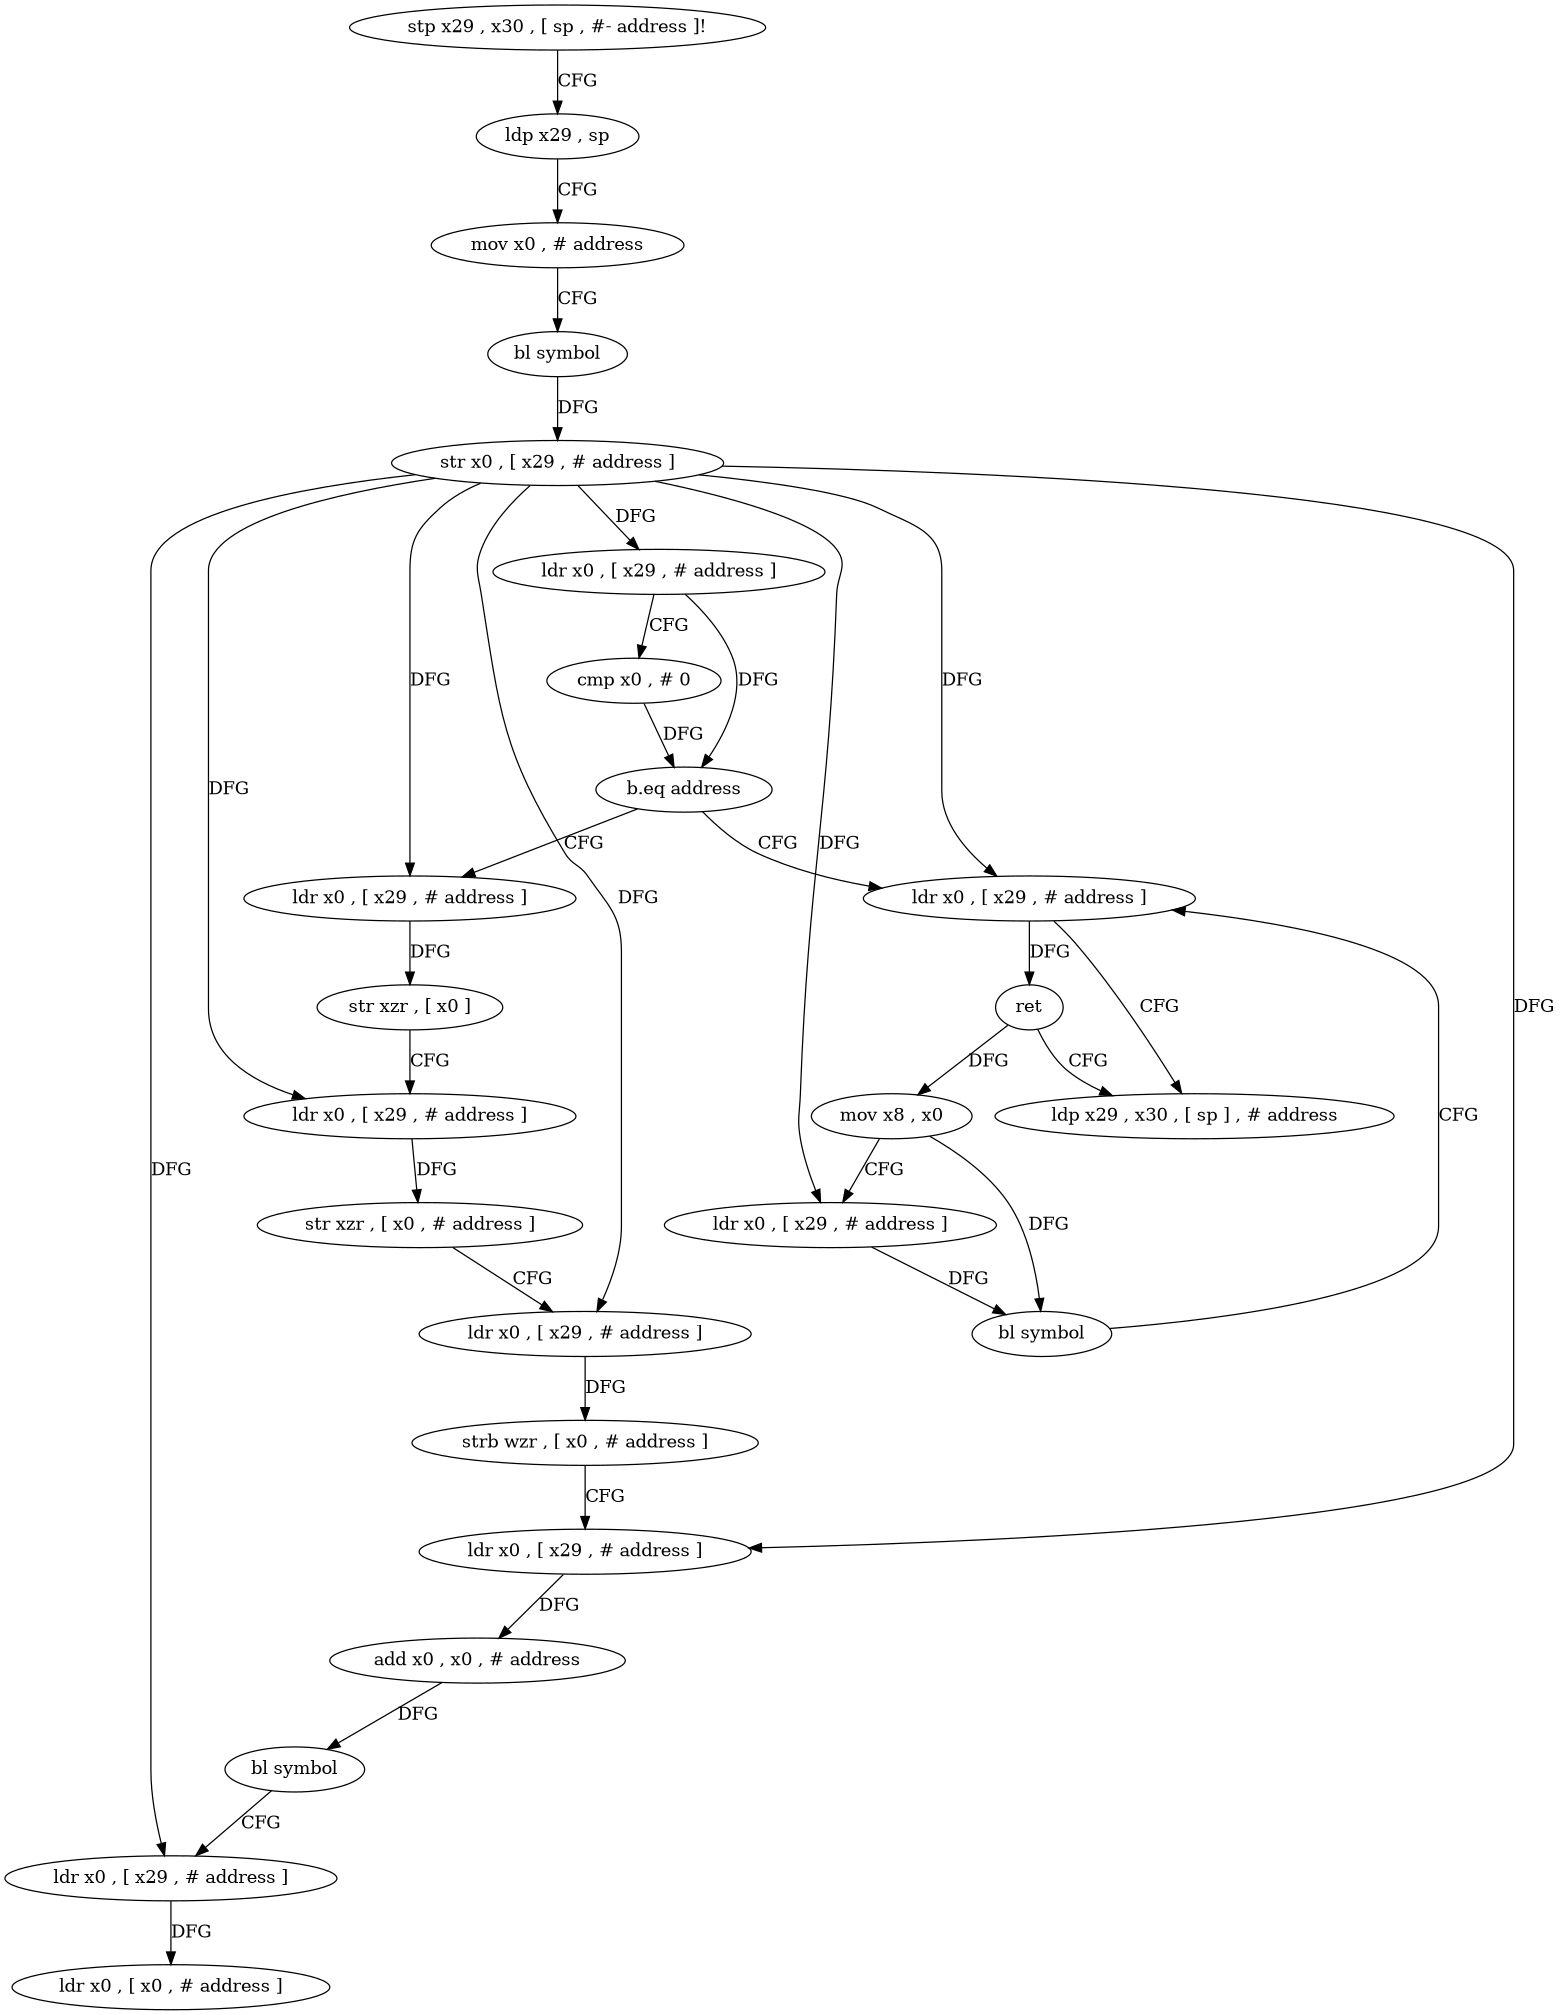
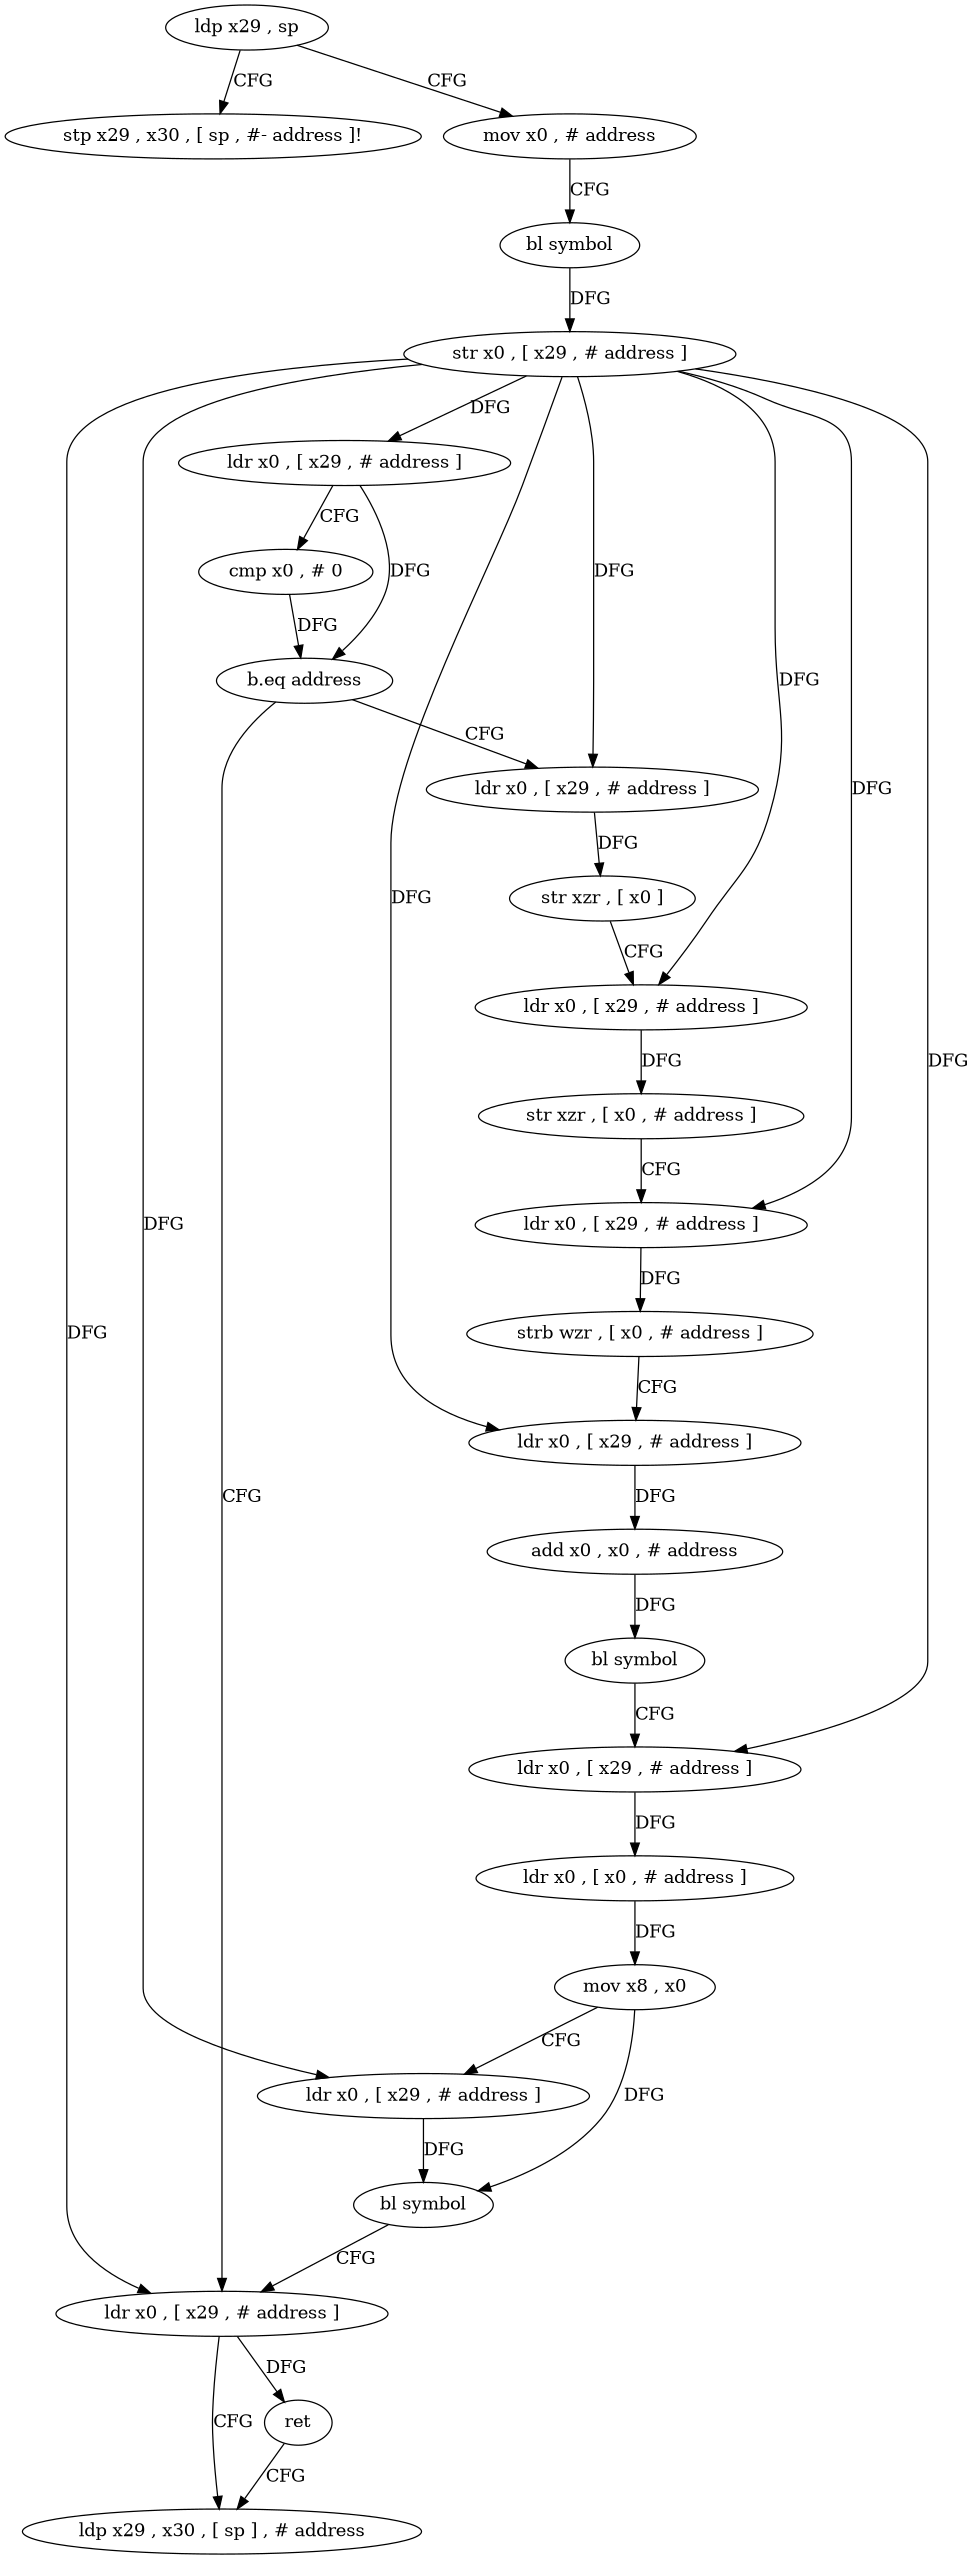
(558, 76) -> (232, 76)
(968, 1056) -> (635, 1926)
